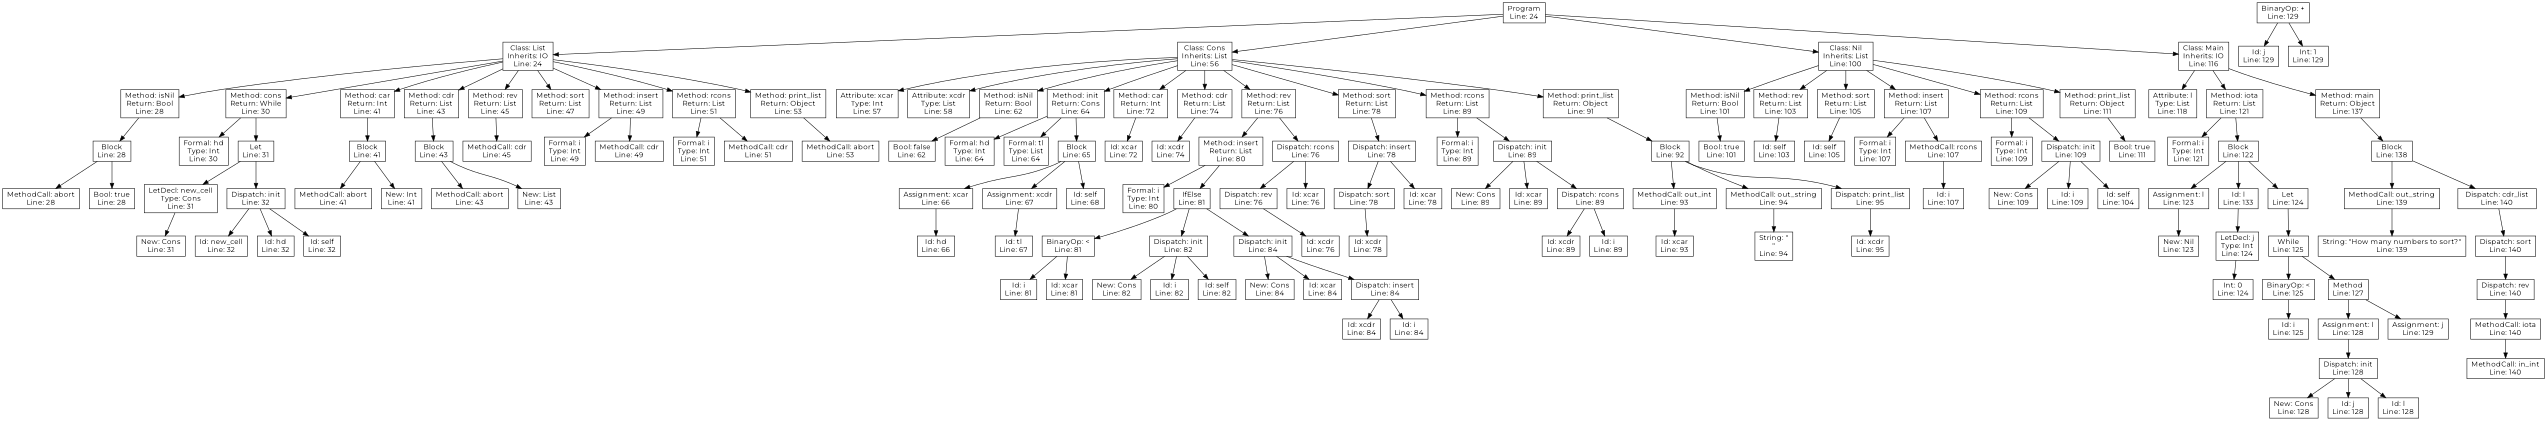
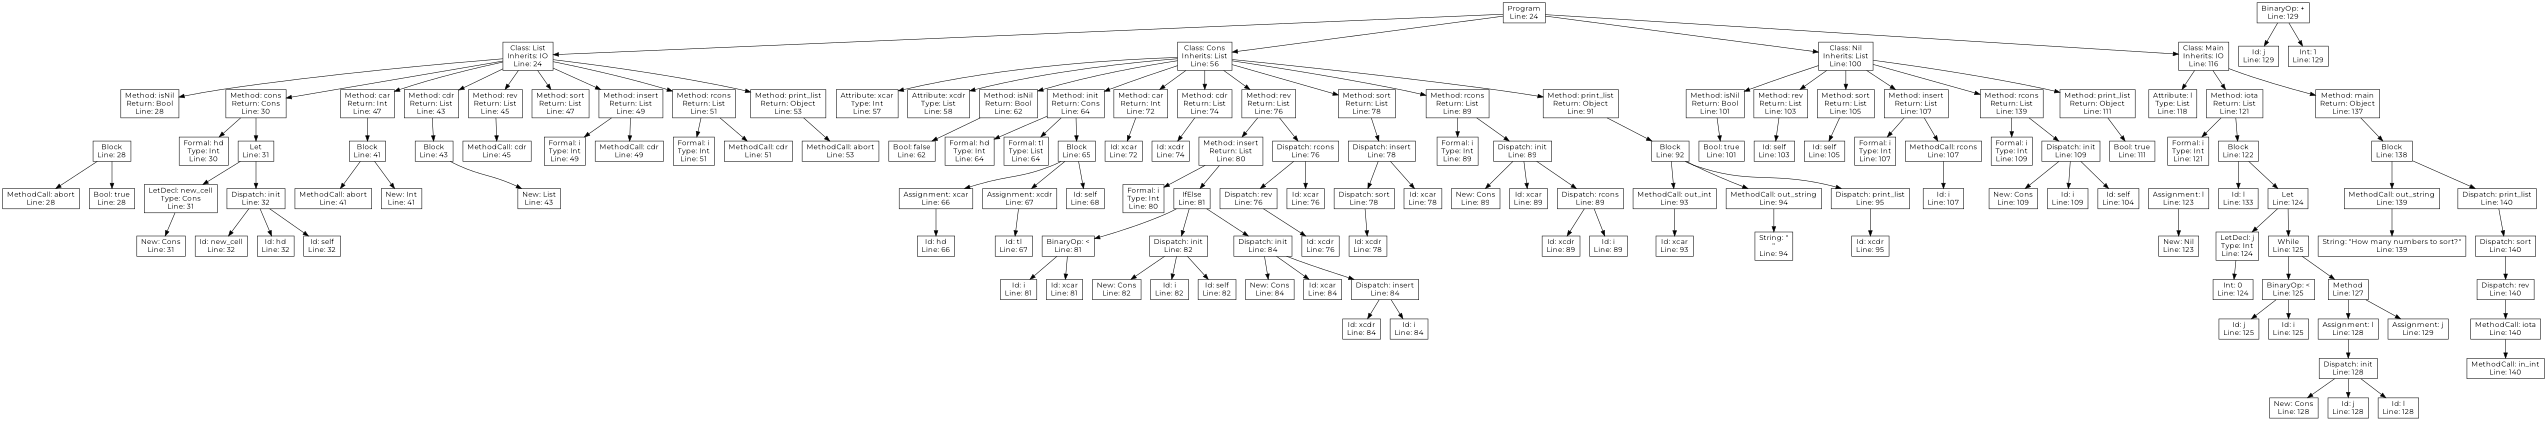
(256, 104) -> (256, 104)
(367, 104) -> (367, 104)
(2012, 104) -> (2012, 104)
(131, 127) -> none
(2211, 173) -> none
(470, 199) -> none
(2497, 199) -> (2497, 199)
(2238, 218) -> (2267, 219)
none -> (2239, 329)
